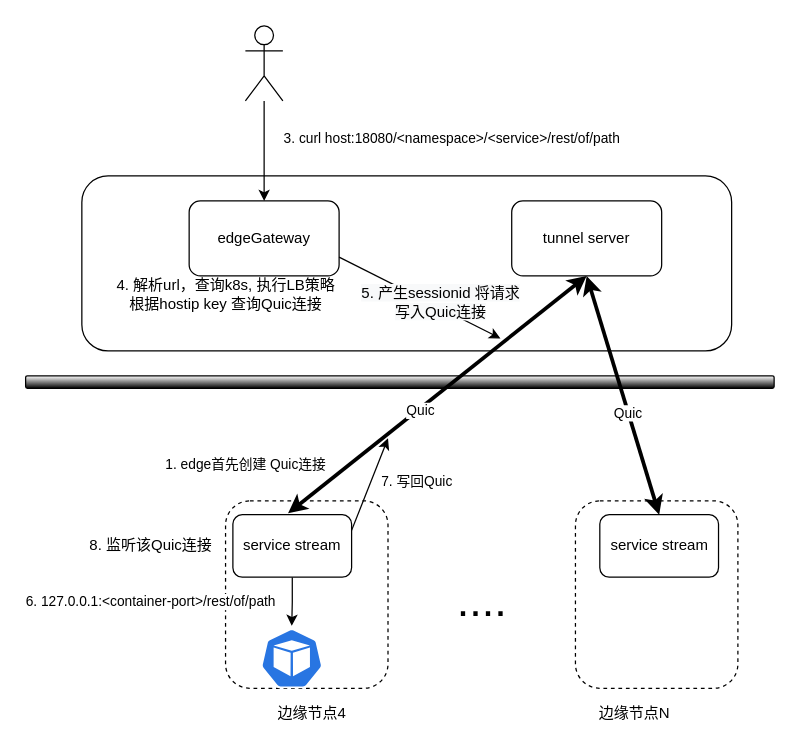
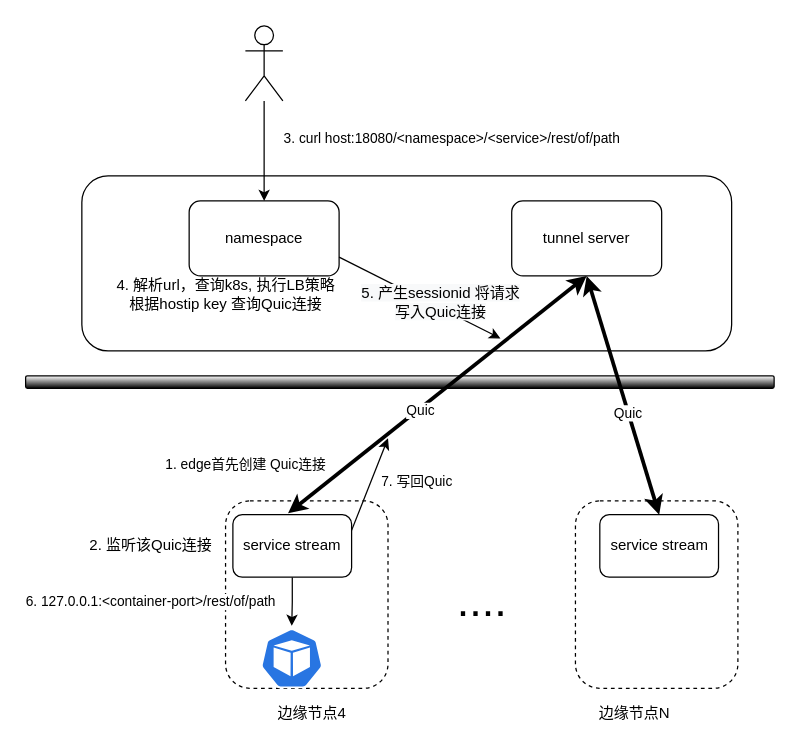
(264, 238) -> (264, 238)
(151, 546) -> (151, 546)
